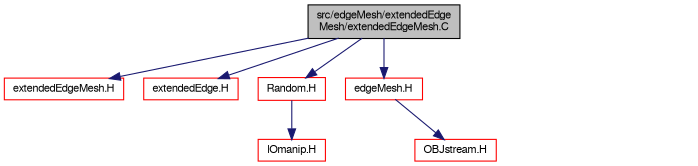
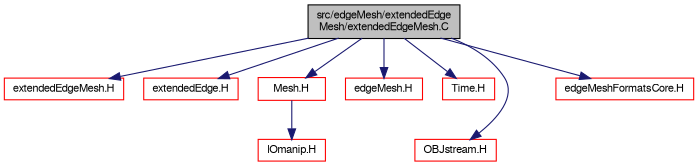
(292, 89) -> (292, 89)
none -> (469, 89)
none -> (625, 89)
(416, 116) -> (504, 77)
